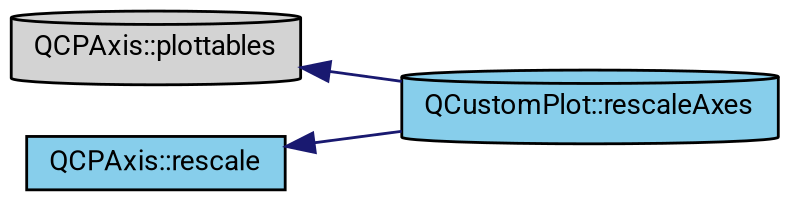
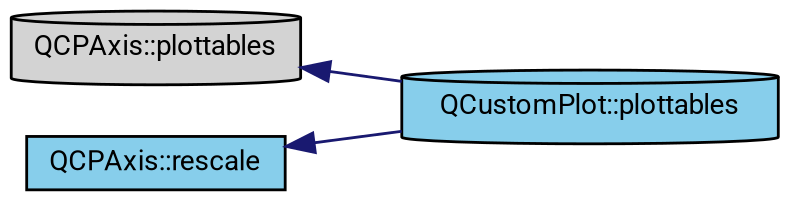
(590, 107) -> (590, 107)
